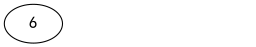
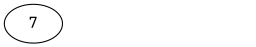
(33, 24) -> (33, 24)
